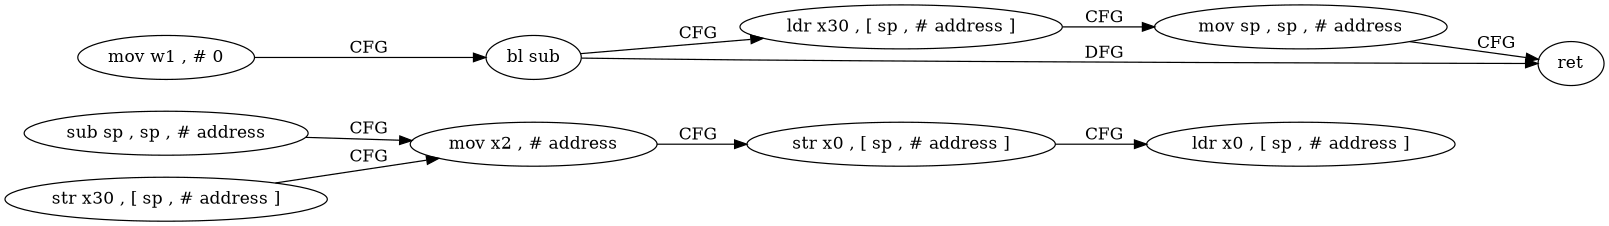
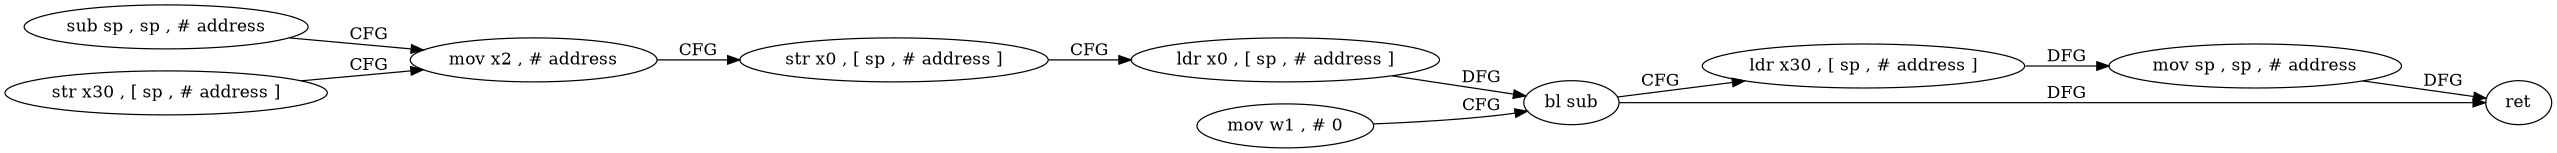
(1105, 18) -> (2067, 57)
(1496, 43) -> (2444, 81)
none -> (1453, 85)
